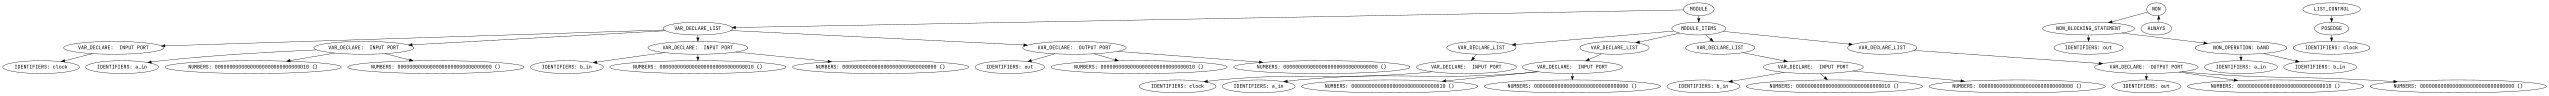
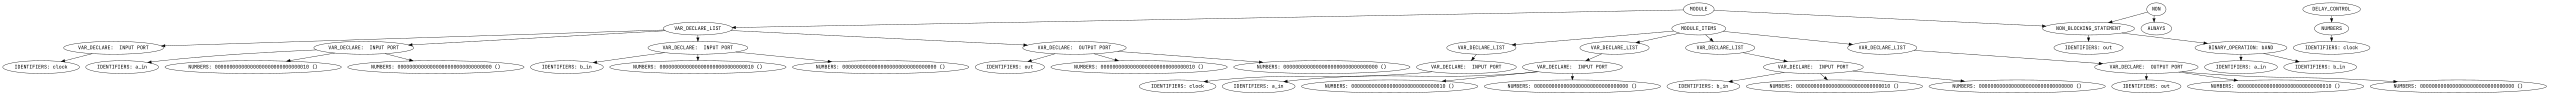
(2332, 9) -> (2332, 9)
(1699, 17) -> (1878, 18)
(2159, 21) -> (2154, 17)
(2332, 29) -> (2332, 29)
(2241, 48) -> (2241, 48)
